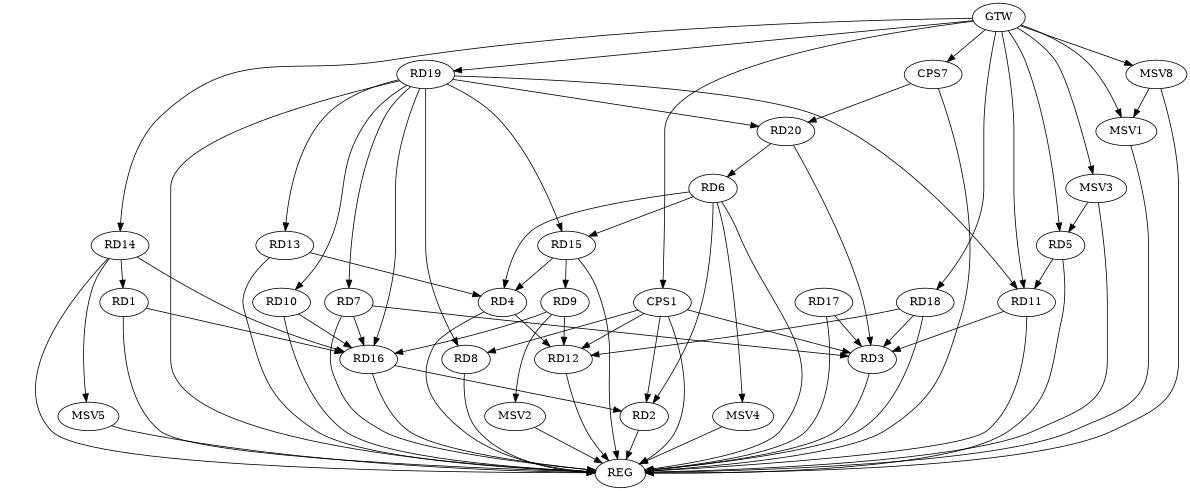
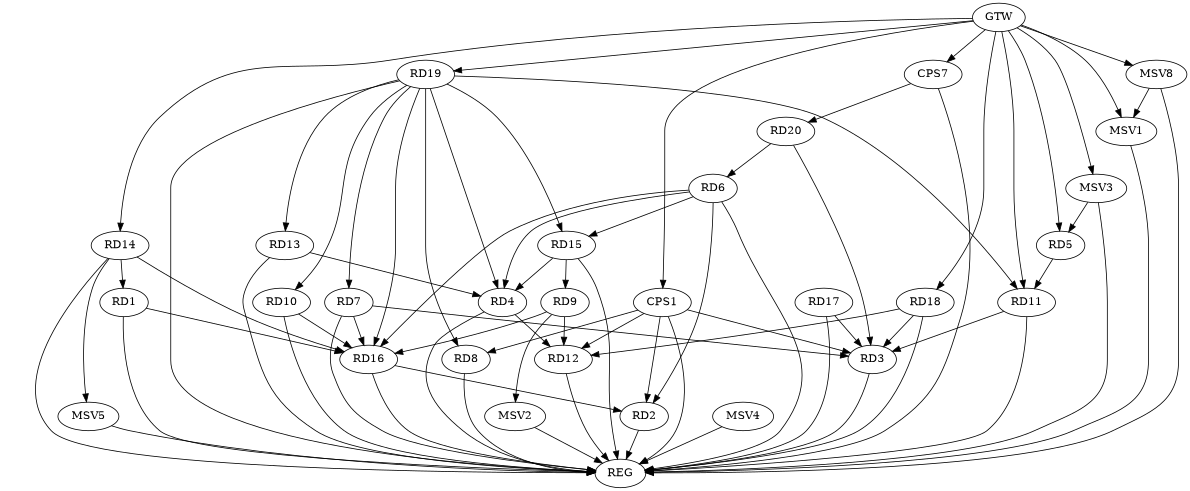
(602, 102) -> (463, 185)
(734, 298) -> (519, 227)
(1005, 433) -> none
